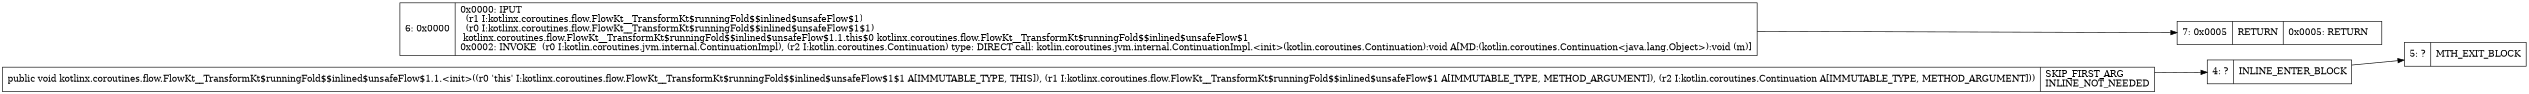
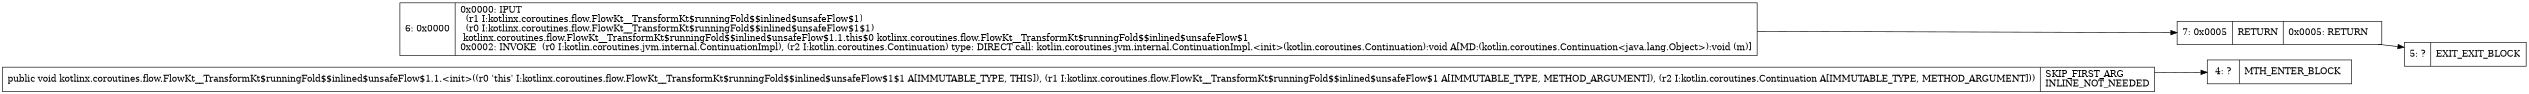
(2478, 54) -> (2478, 54)
(2375, 63) -> (2388, 45)
(2293, 72) -> (2293, 72)
